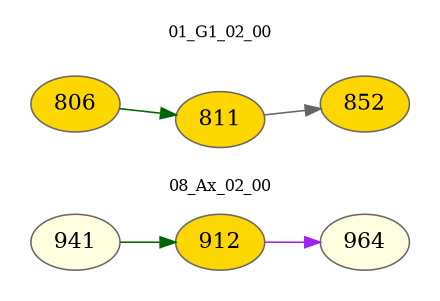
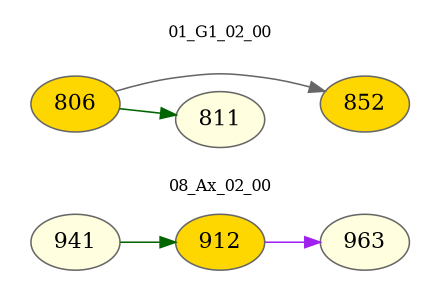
(285, 113) -> (212, 74)
(220, 120) -> (220, 120)
(365, 242) -> (365, 242)
